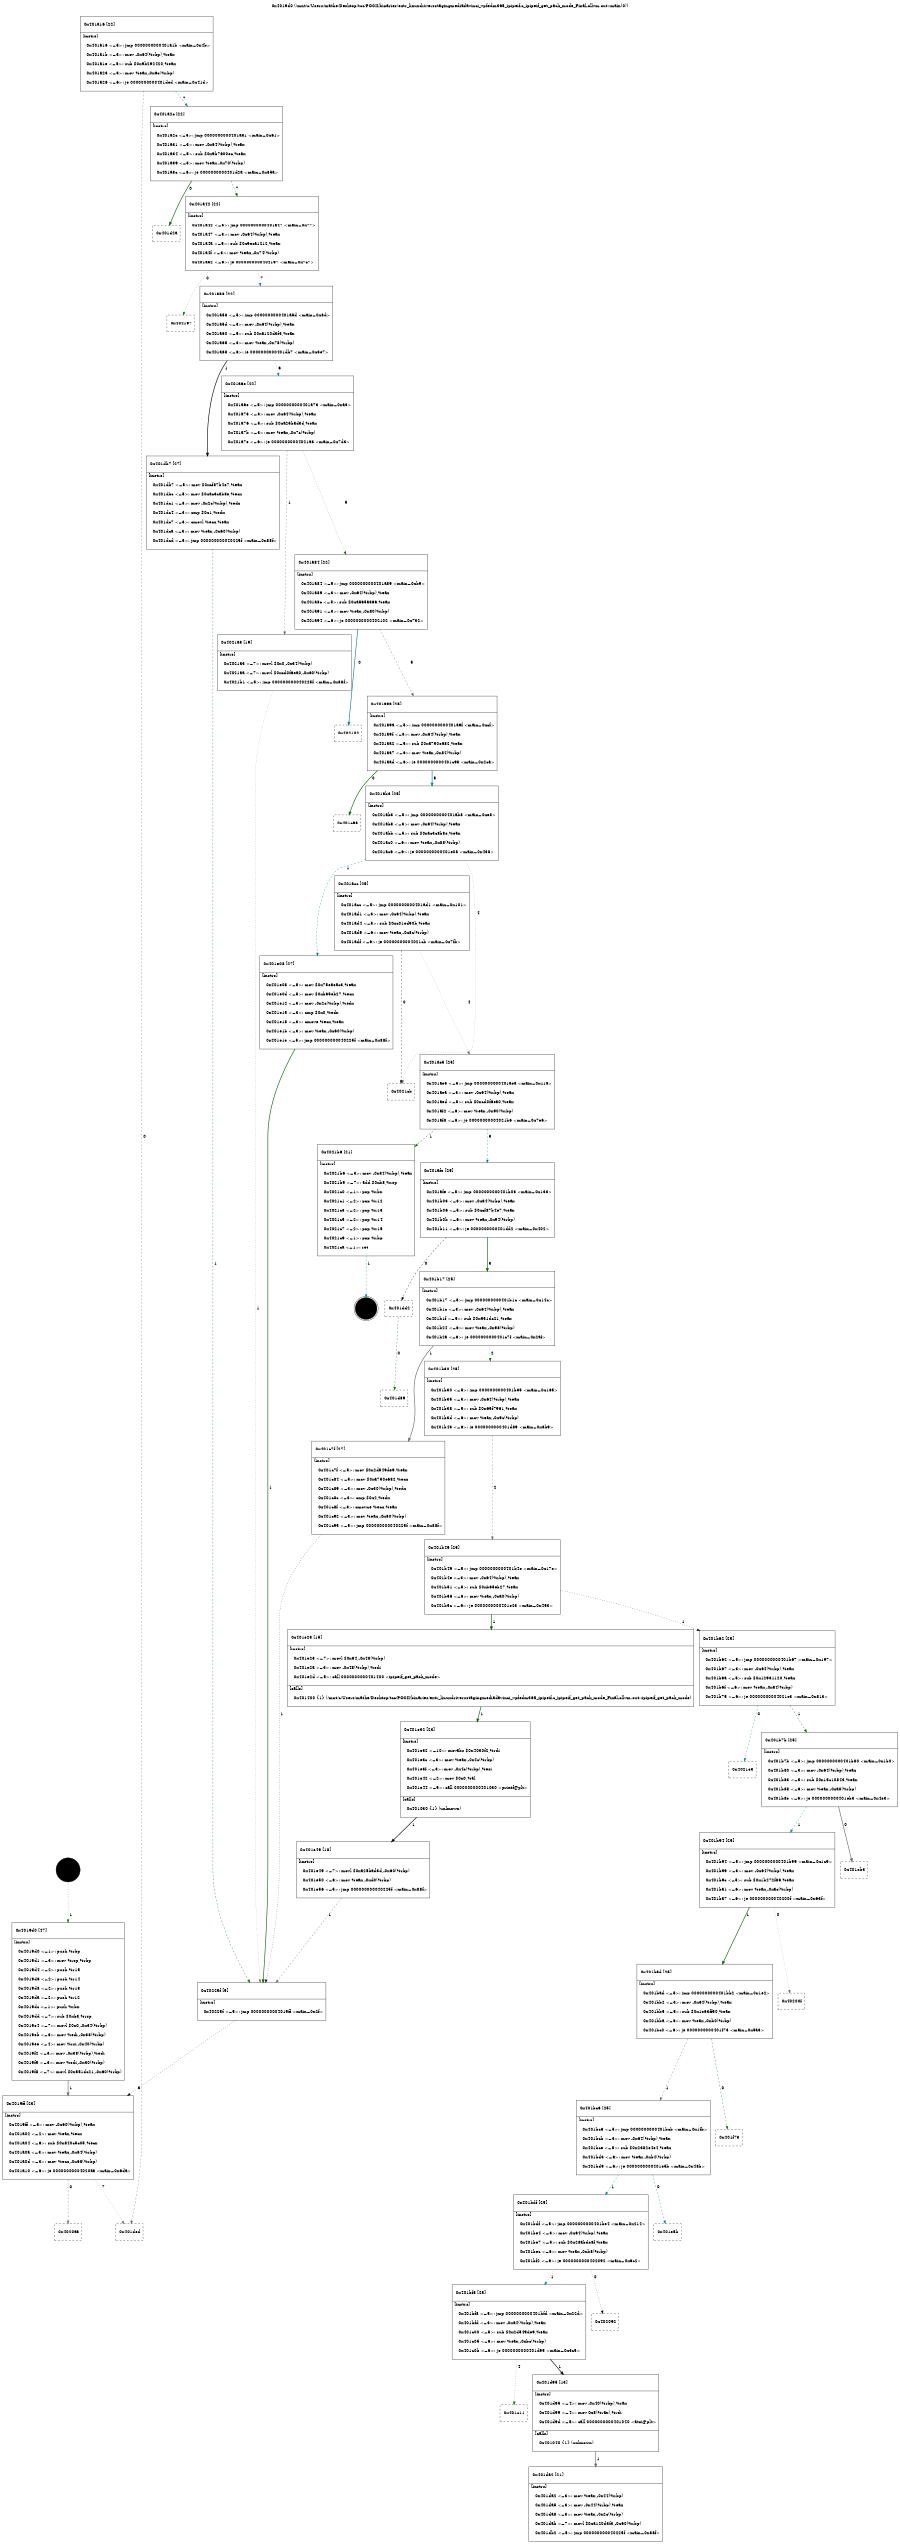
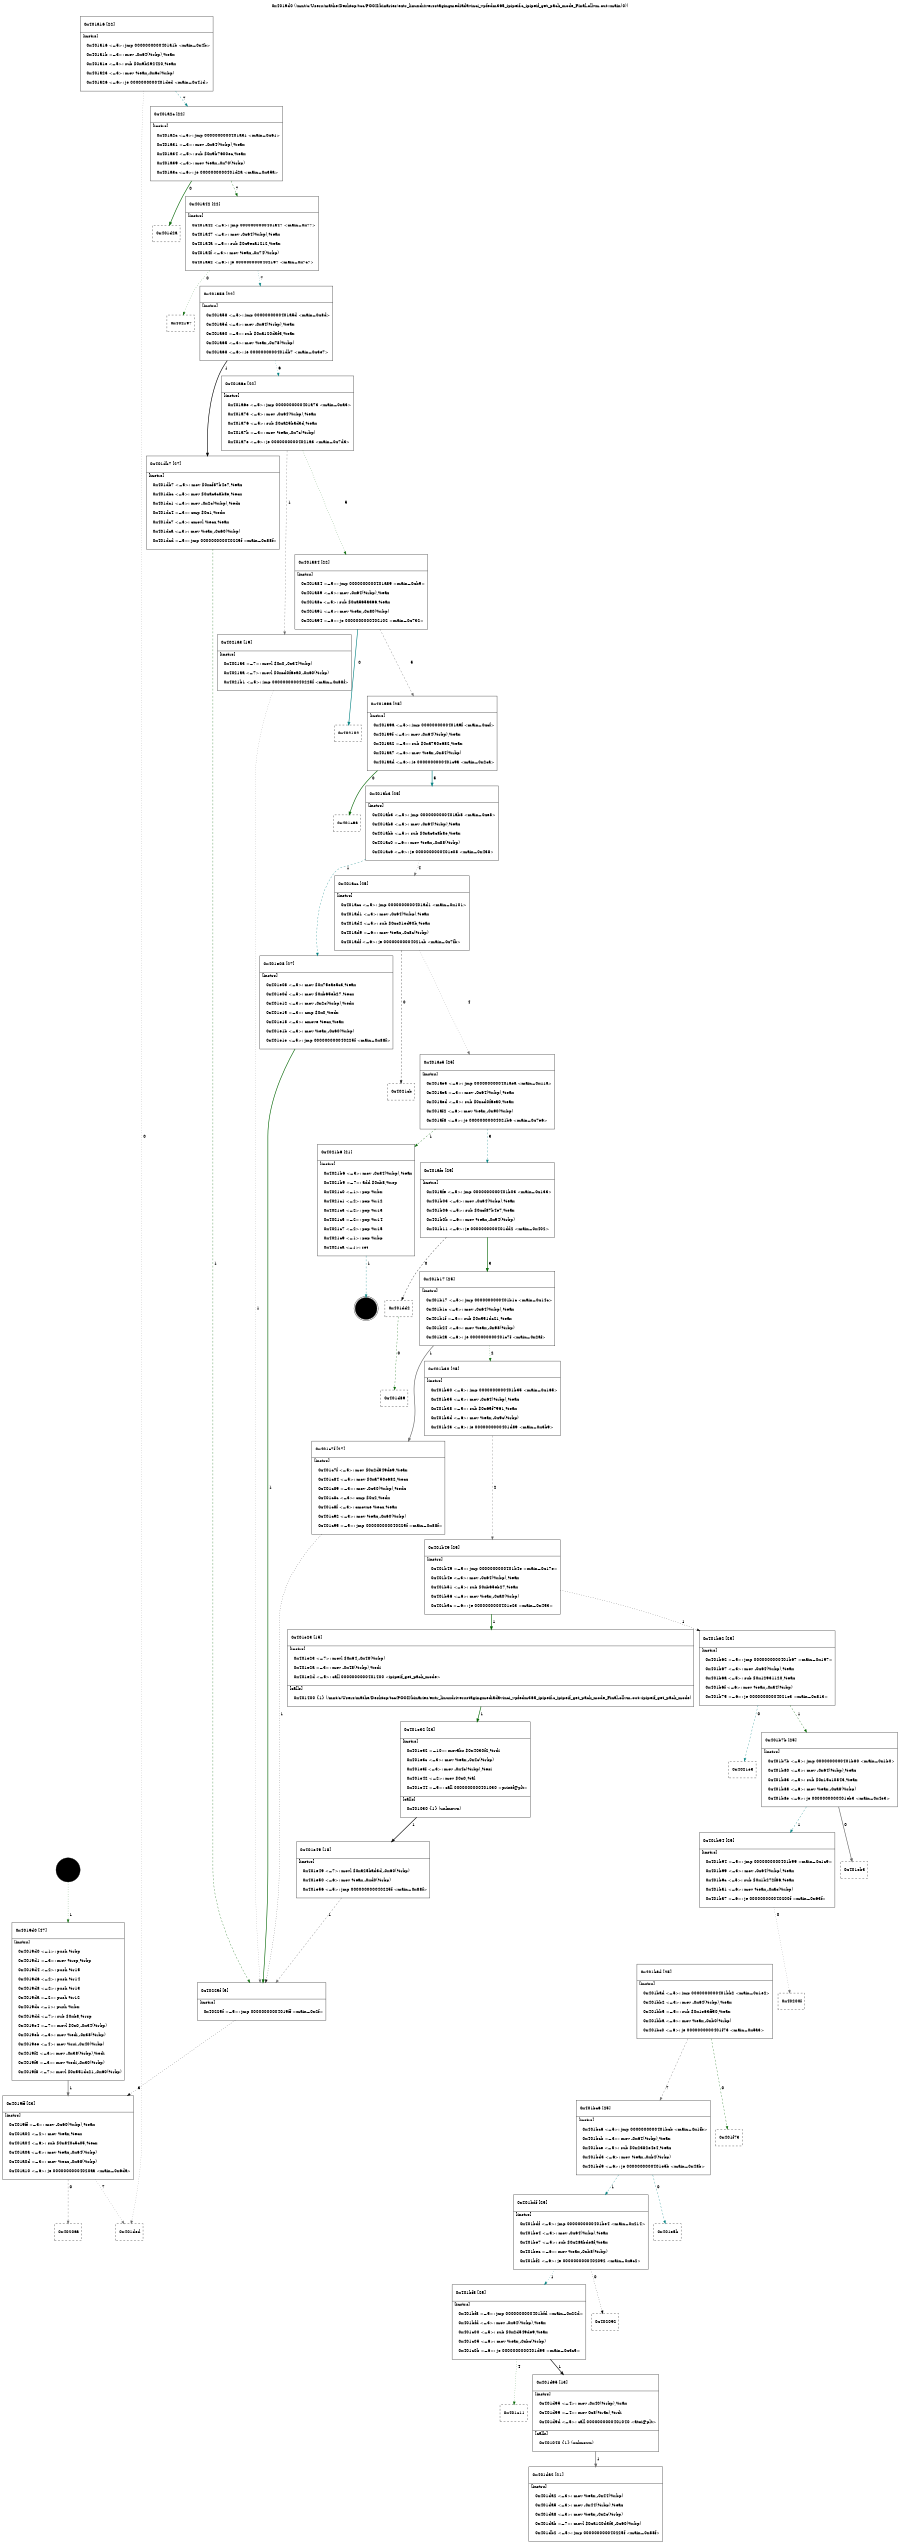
(476, 997) -> (417, 867)
(142, 1156) -> (142, 1156)
(737, 1934) -> none
(667, 2088) -> (667, 2088)
